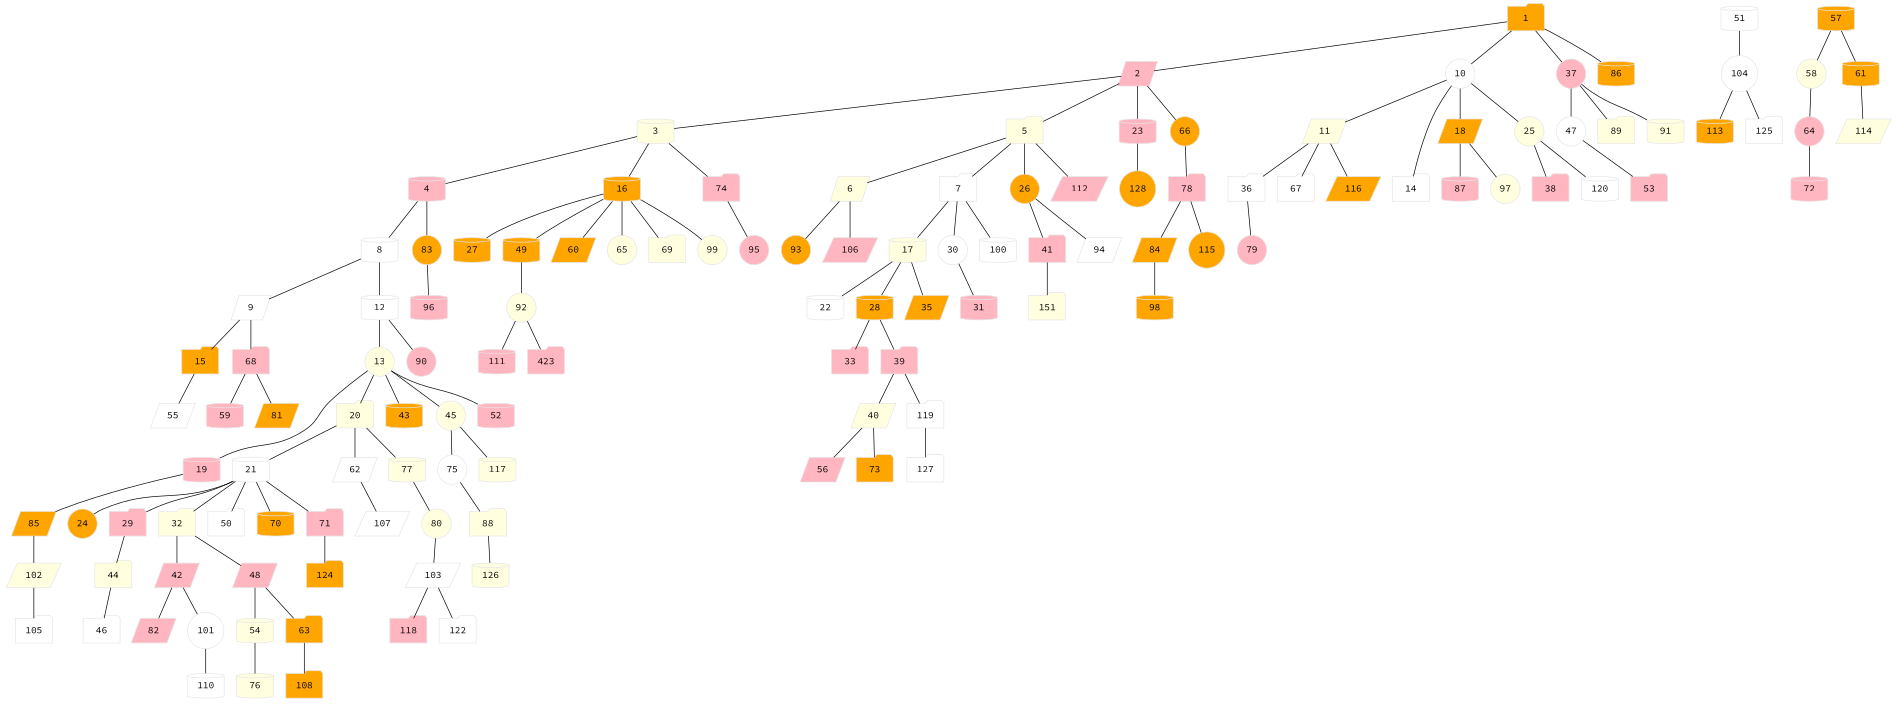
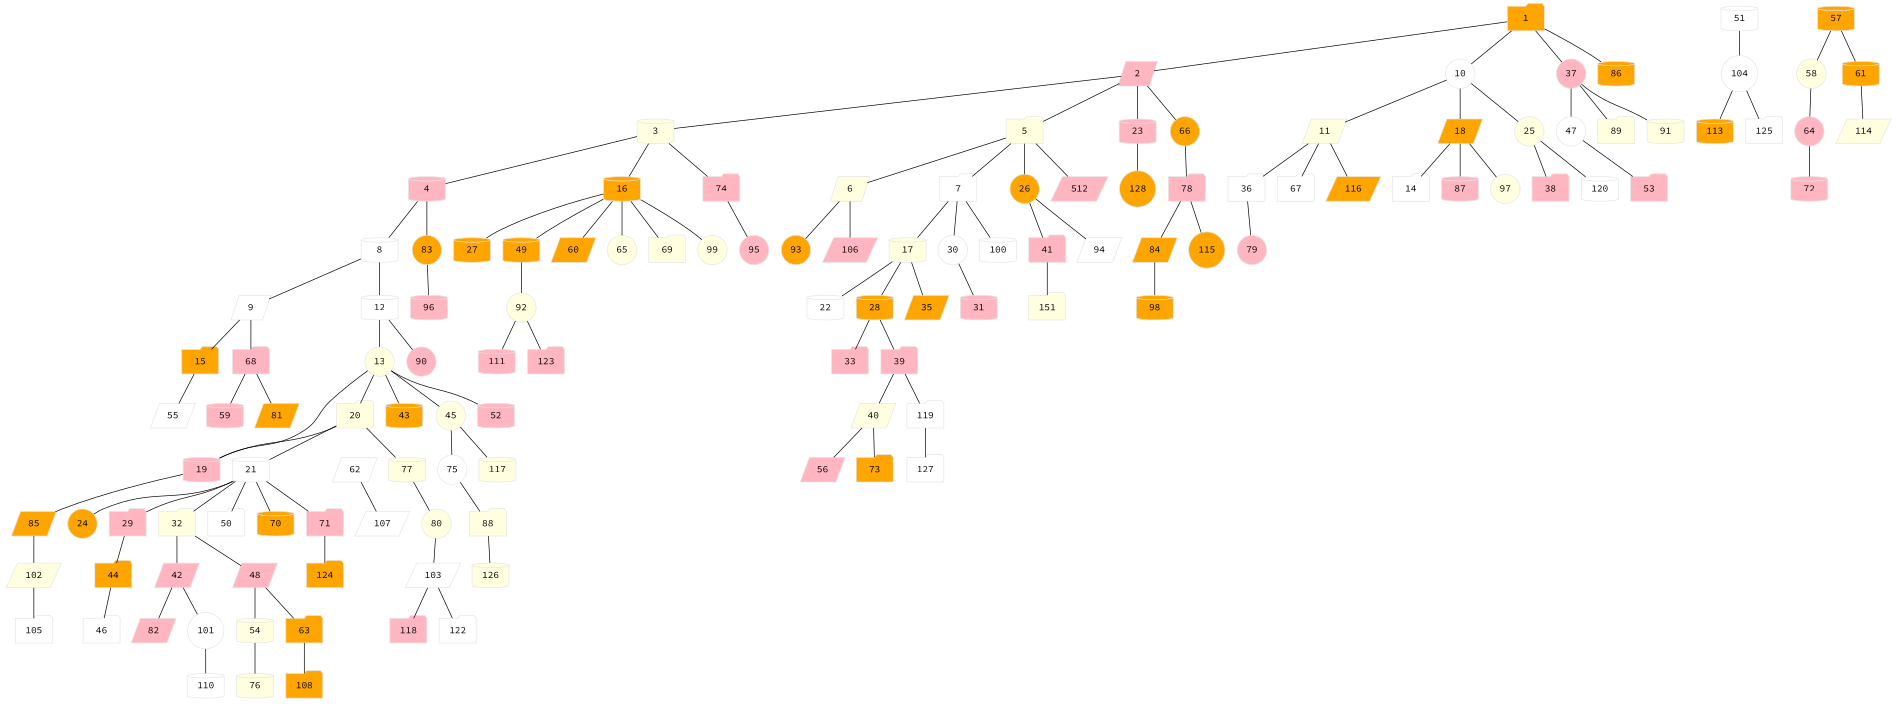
(1428, 129) -> (1436, 160)
(1079, 189) -> (1079, 189)
(546, 362) -> (546, 362)
(355, 443) -> (299, 439)
(113, 575) -> (113, 575)
